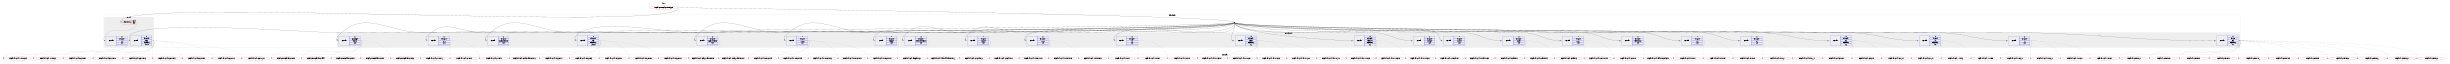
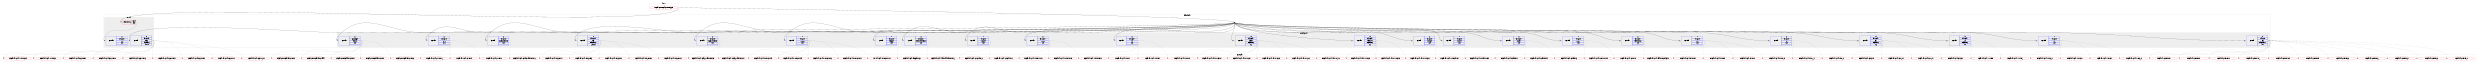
(882, 59) -> (882, 59)
none -> (1777, 59)
